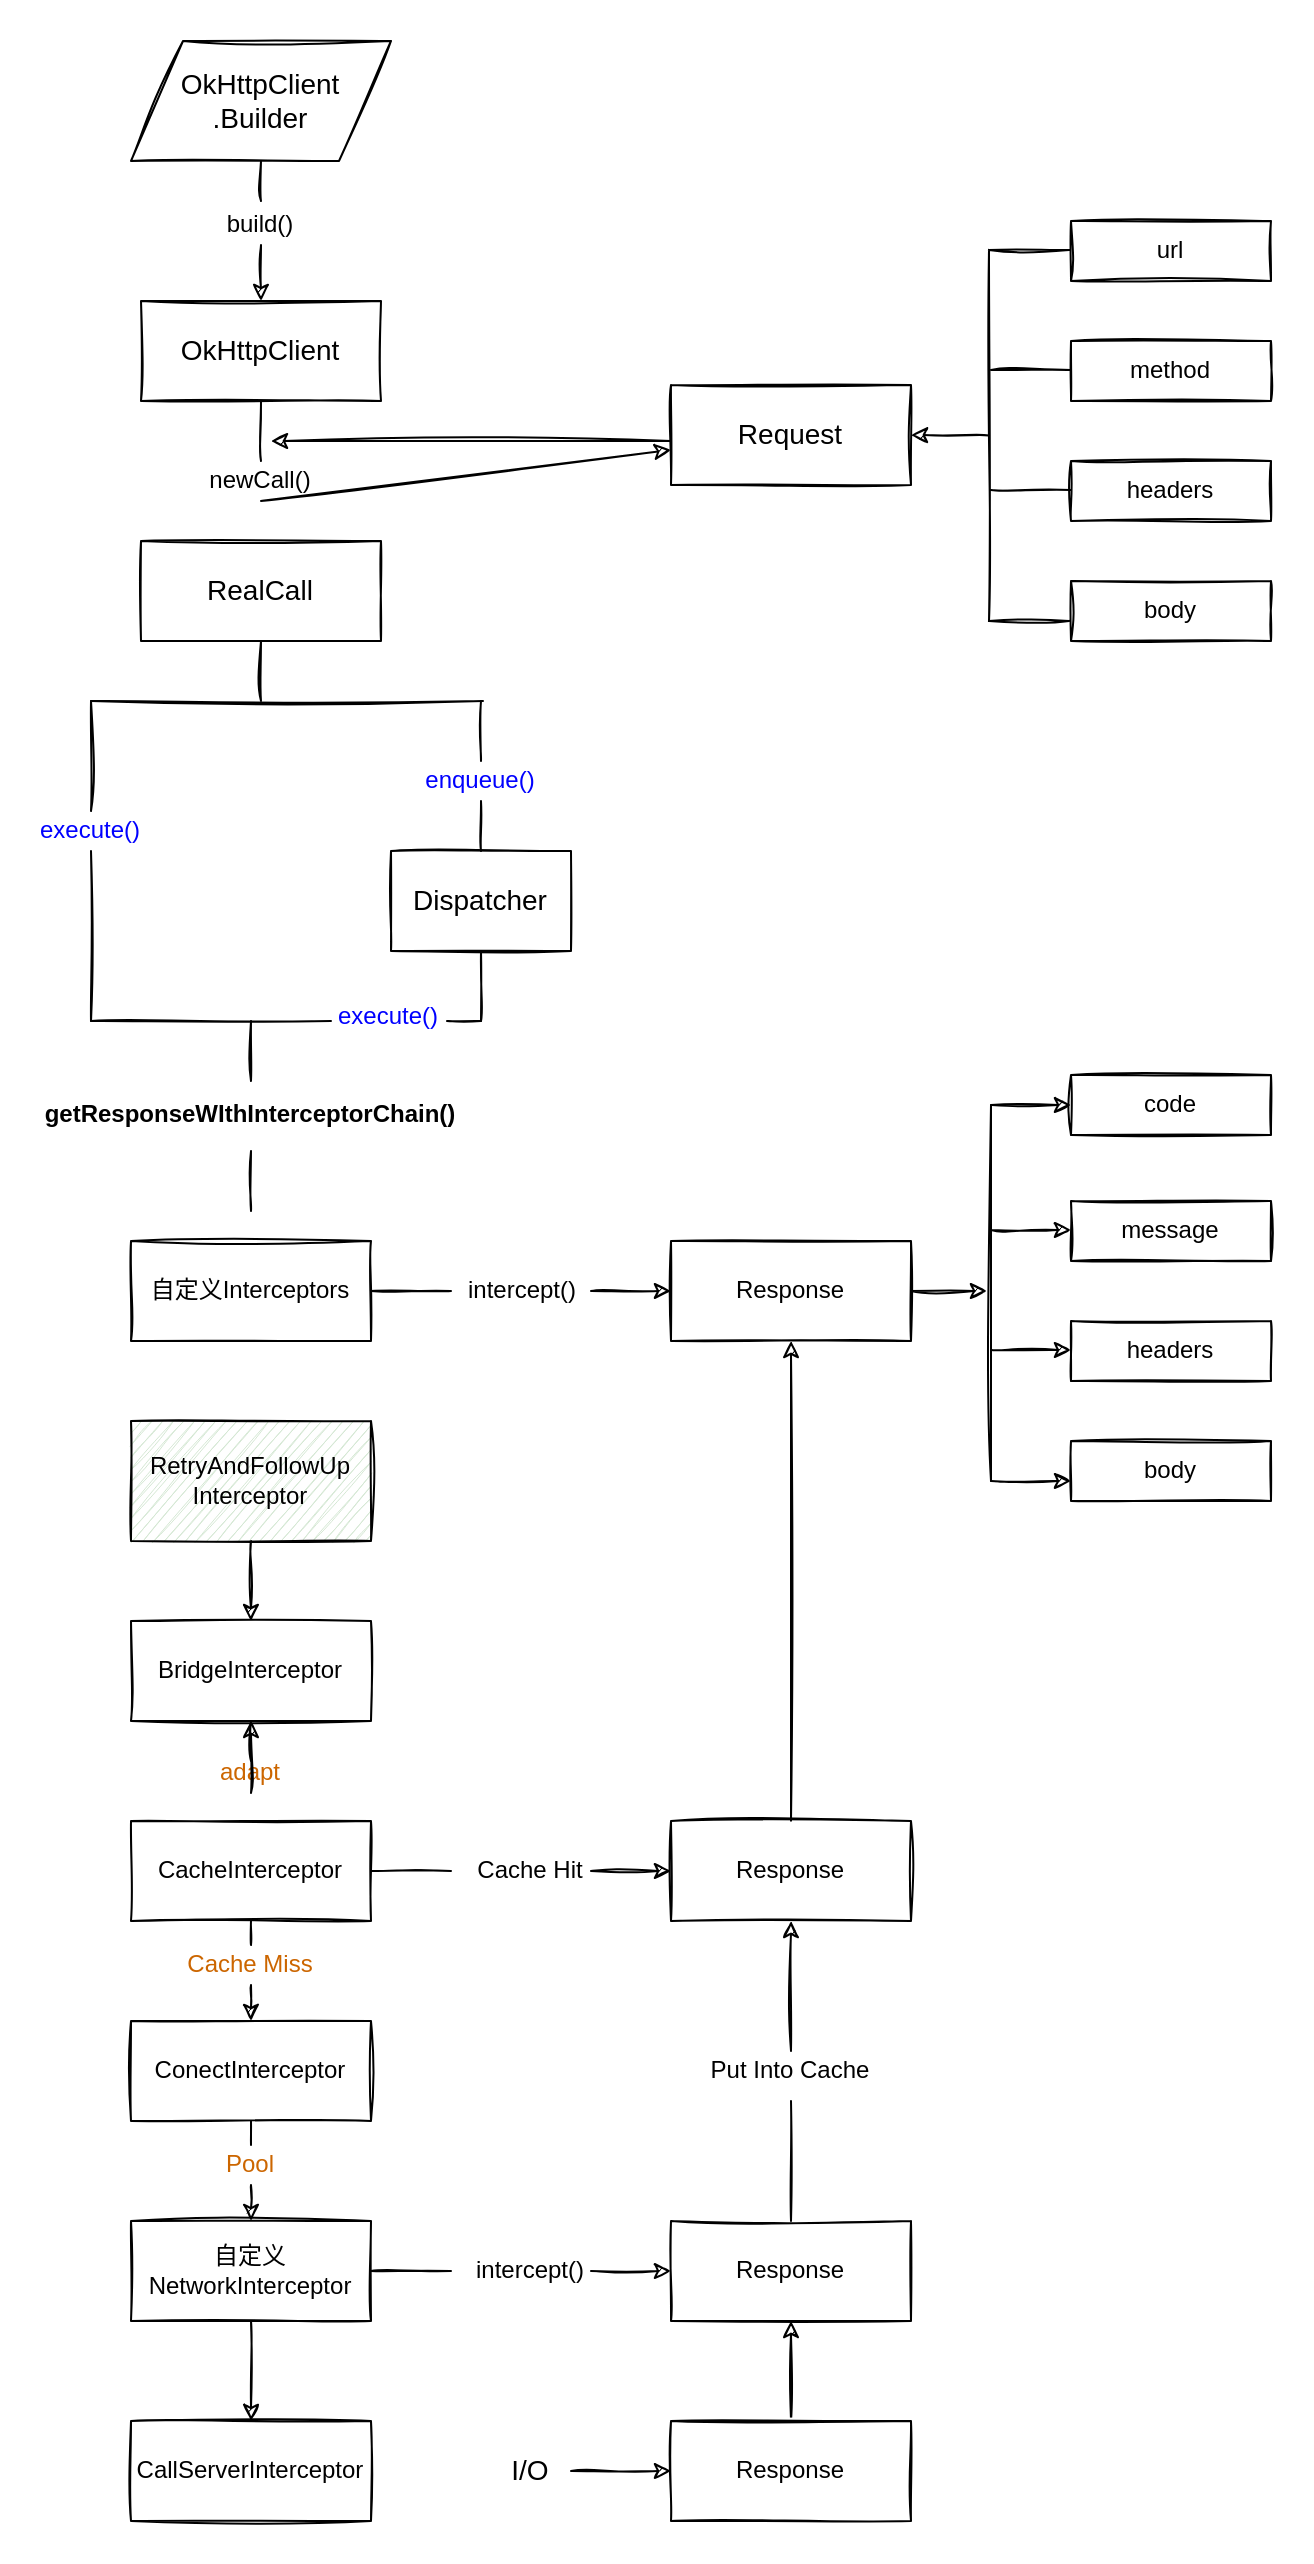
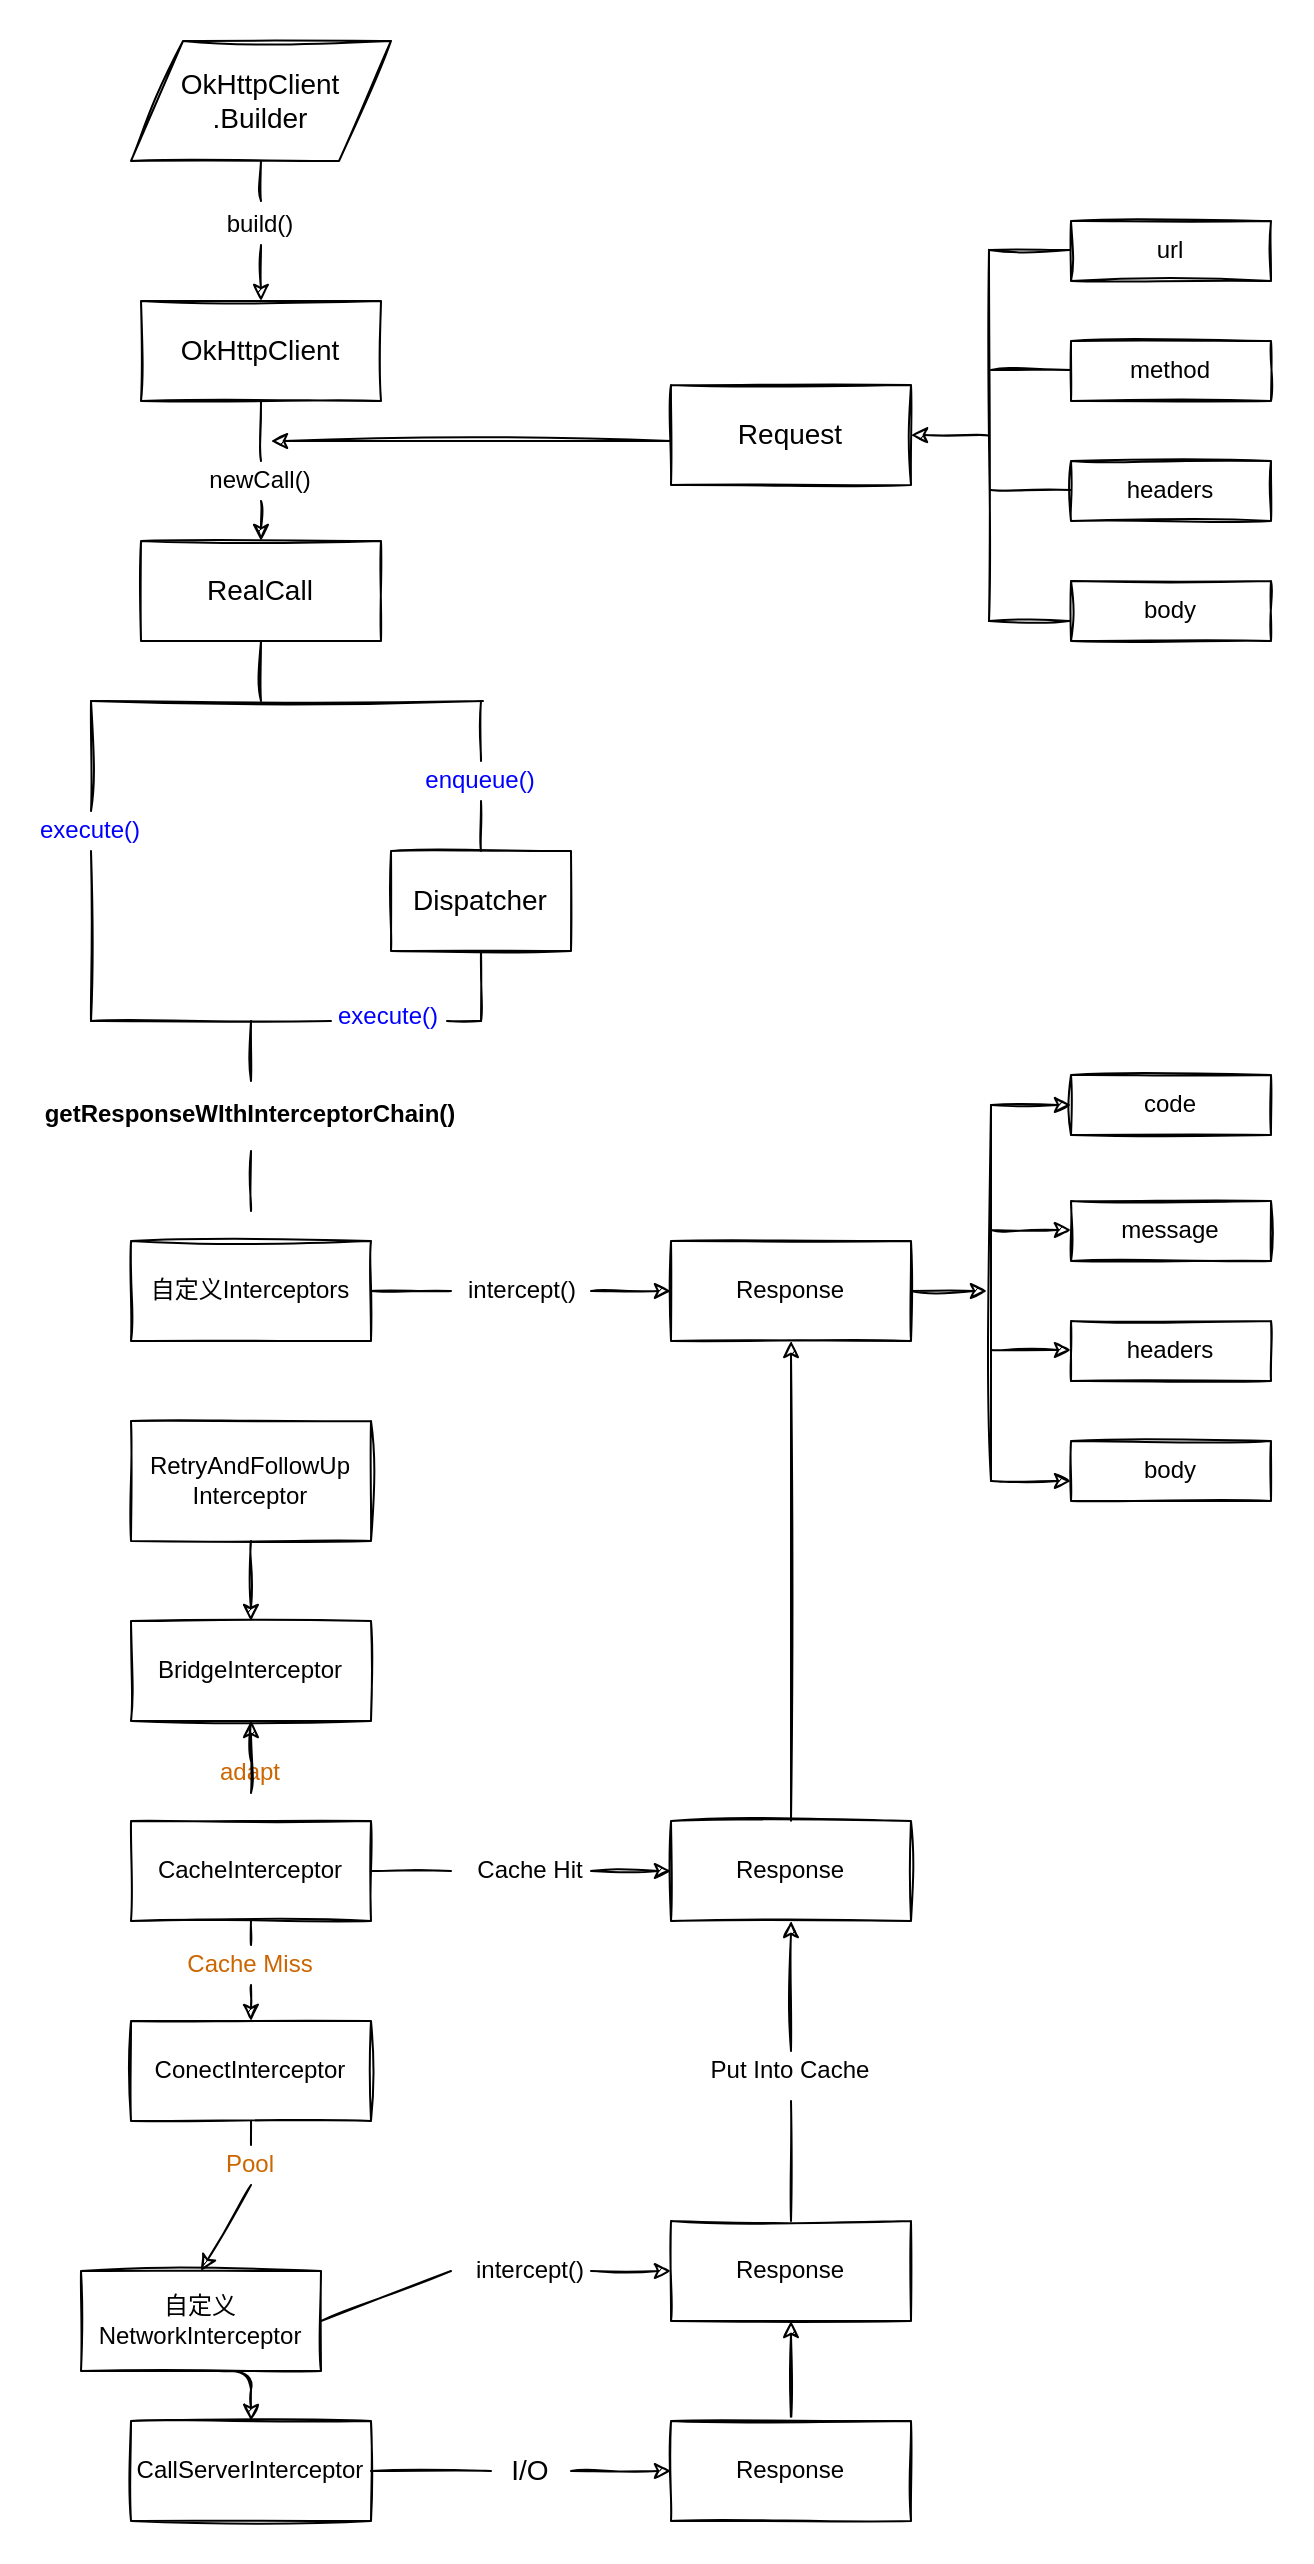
(460, 476) -> (261, 514)
(251, 1481) -> (251, 1481)
(251, 2271) -> (201, 2321)
none -> (433, 2471)
